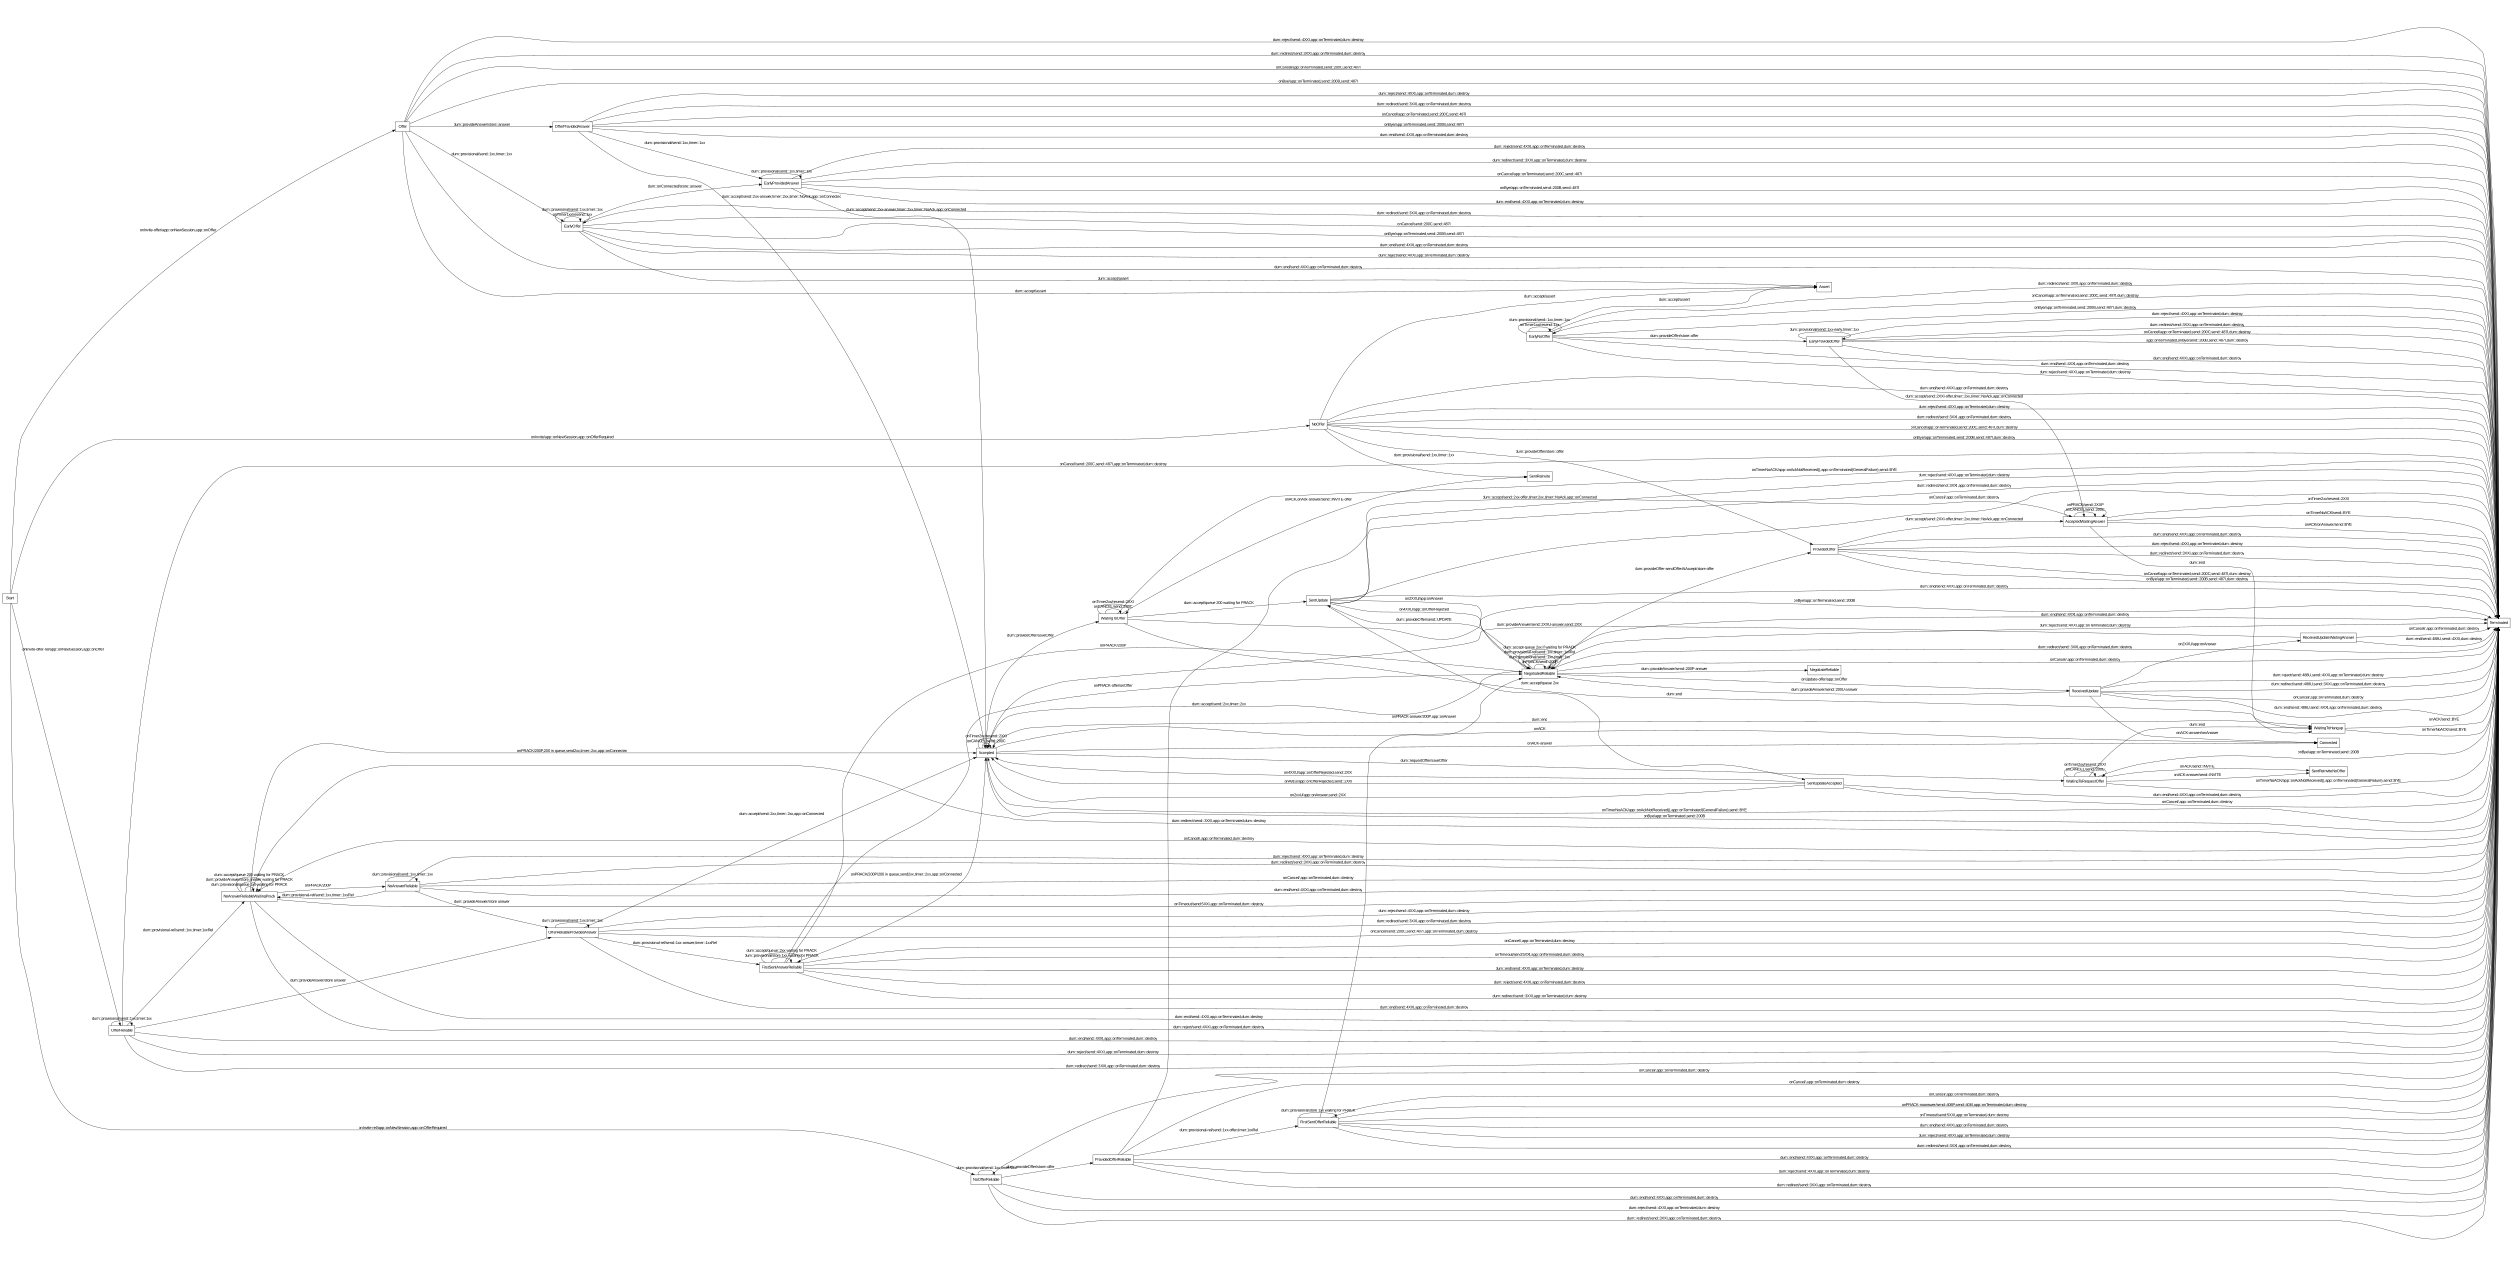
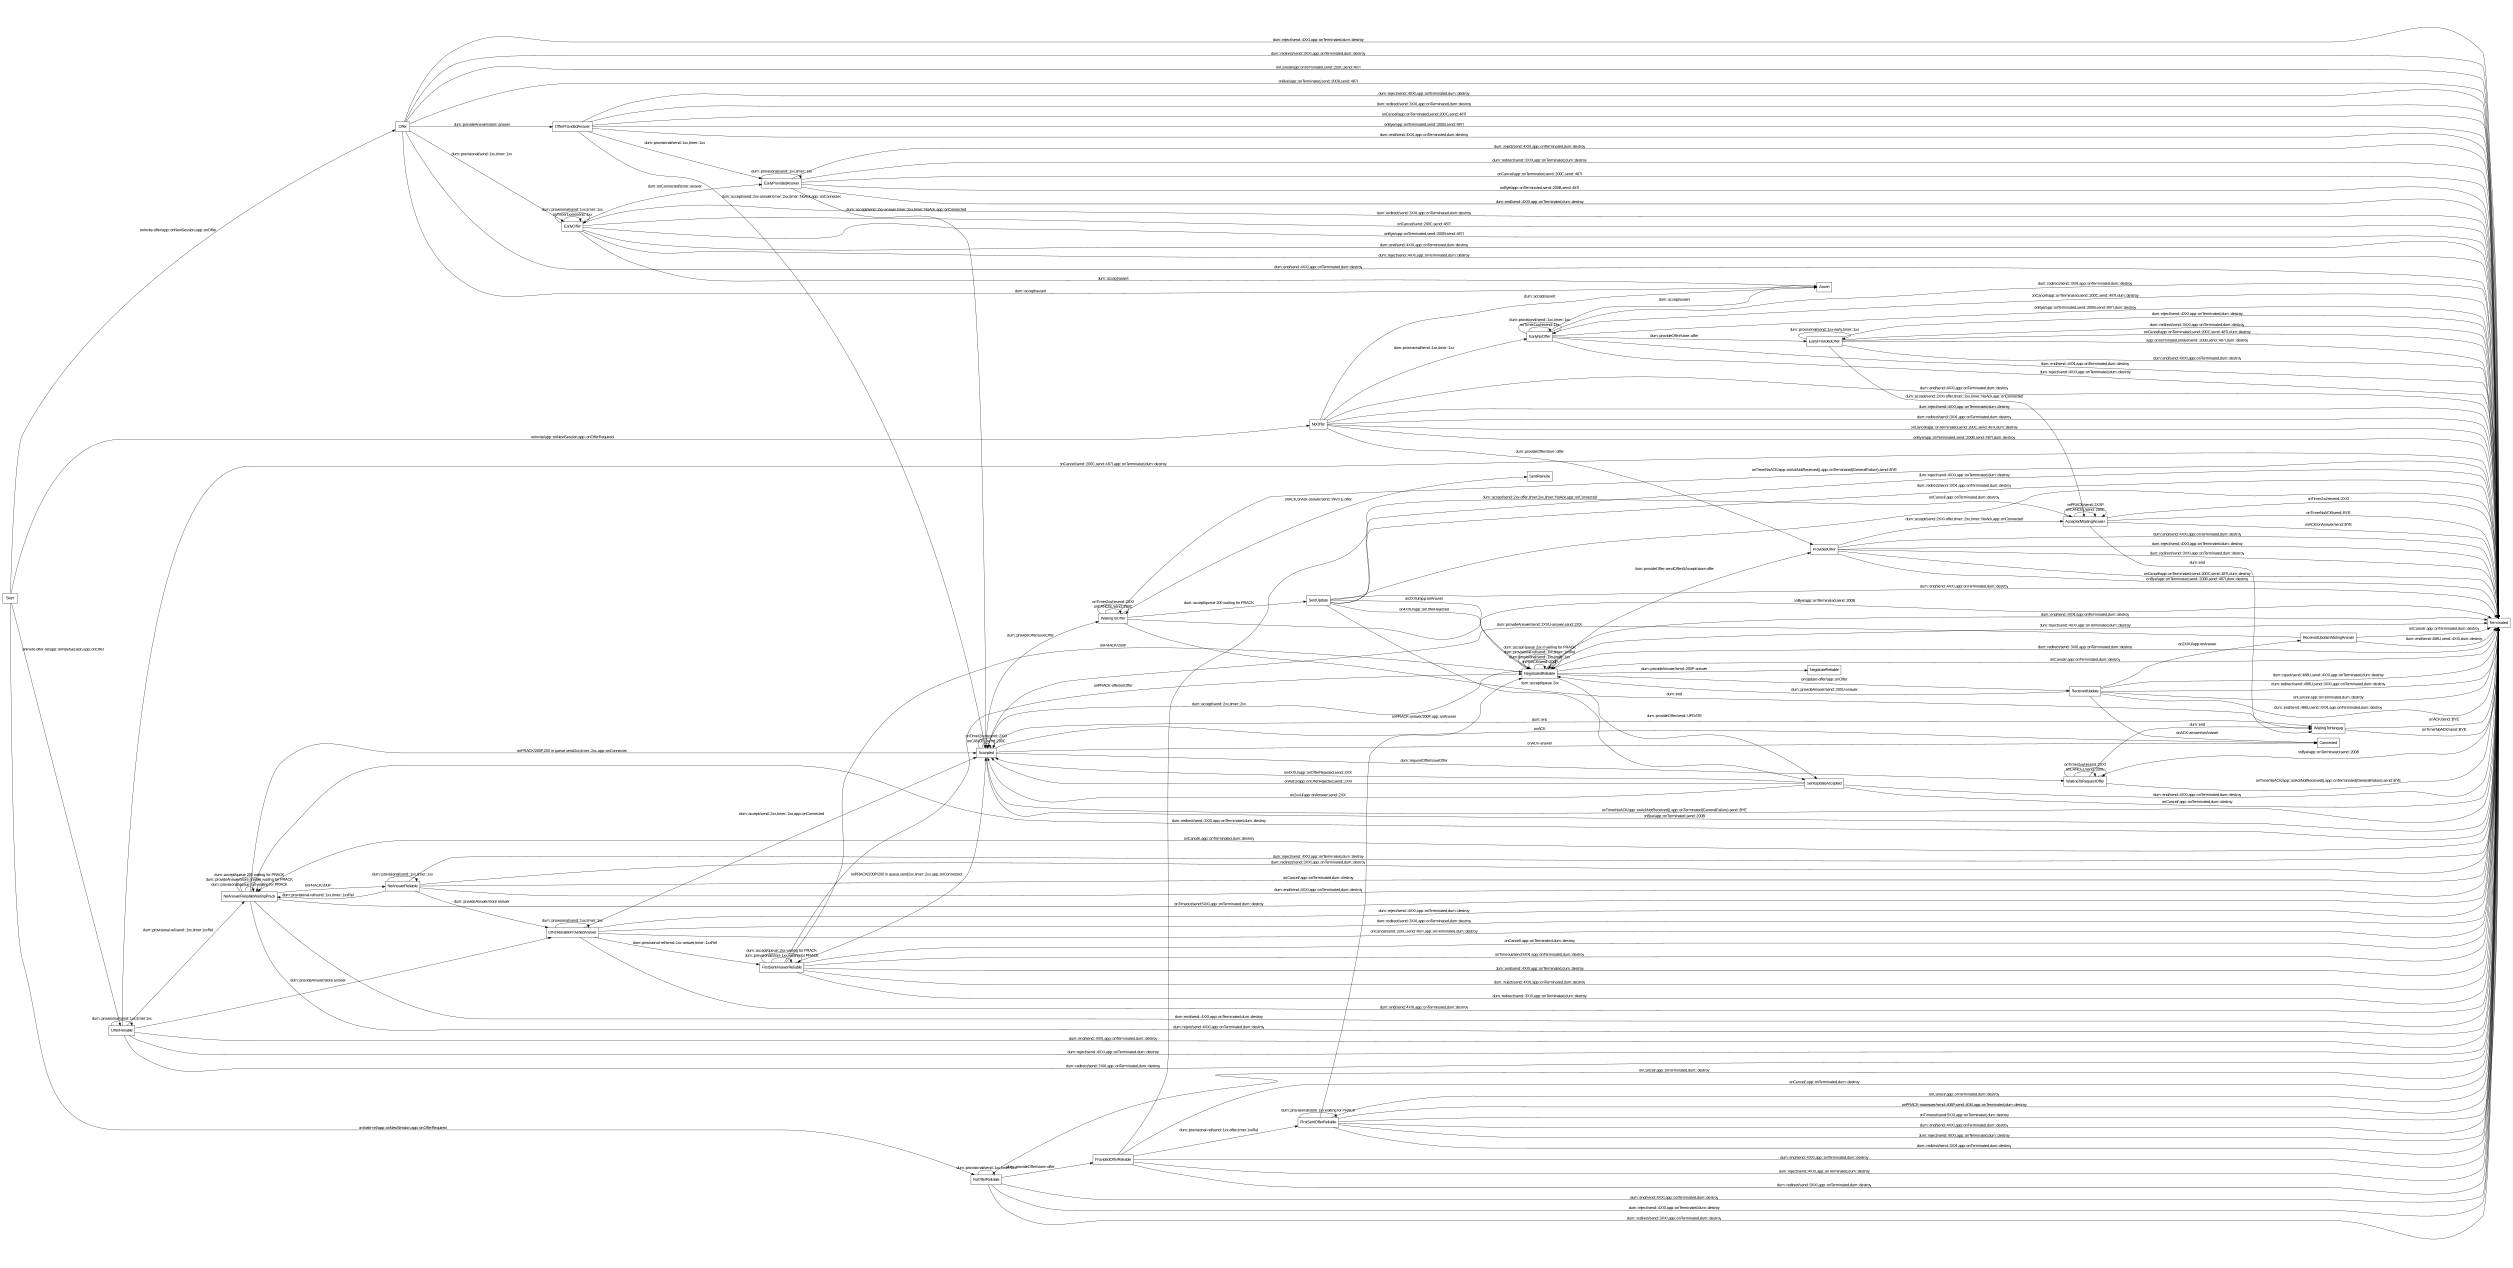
(1420, 469) -> (1419, 367)
(1438, 623) -> (1678, 737)
(2328, 771) -> none
